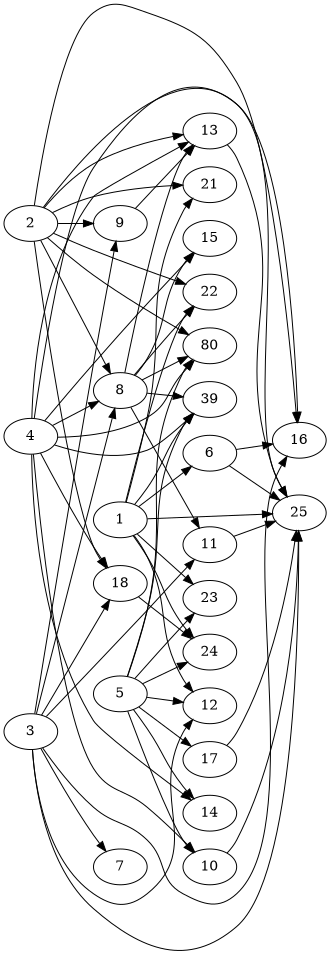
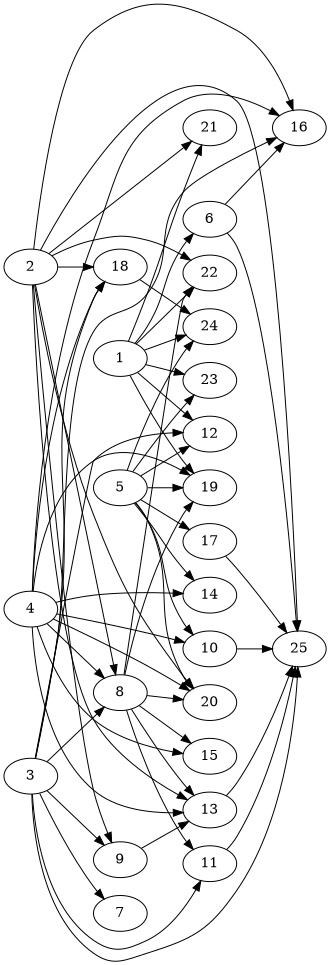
(210, 346) -> (210, 703)
(210, 399) -> (210, 488)
(205, 517) -> none
